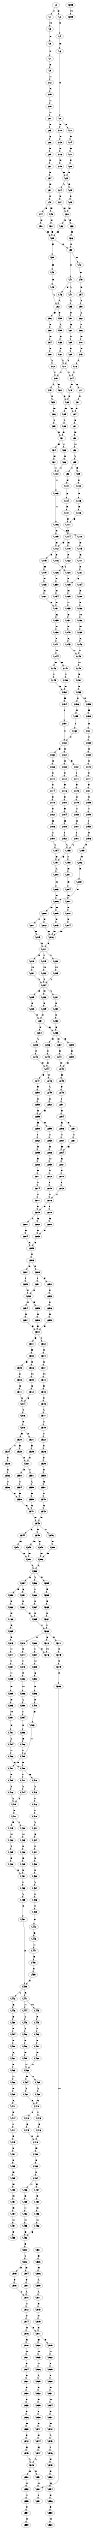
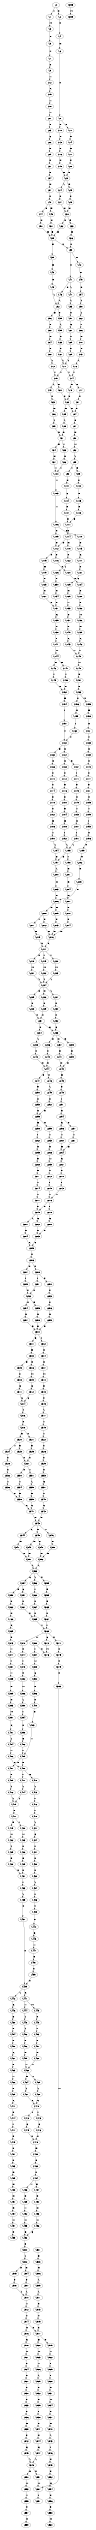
(68, 578) -> (73, 578)
